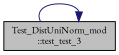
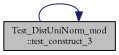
(60, 36) -> (60, 36)
